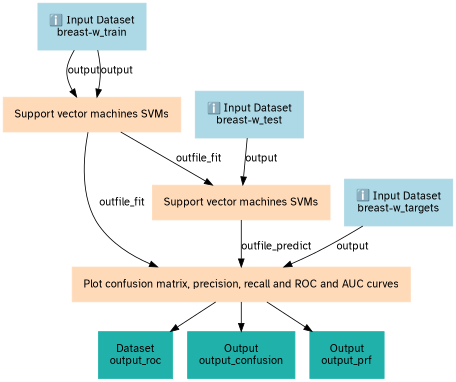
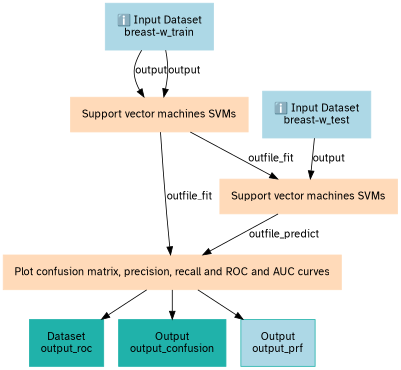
(399, 203) -> none
(347, 355) -> (278, 343)
